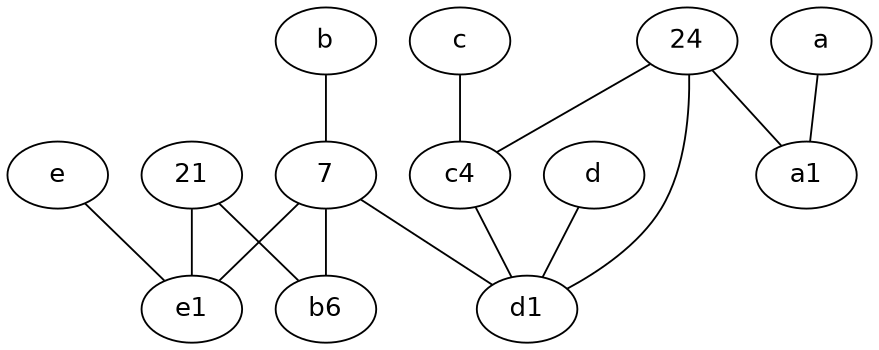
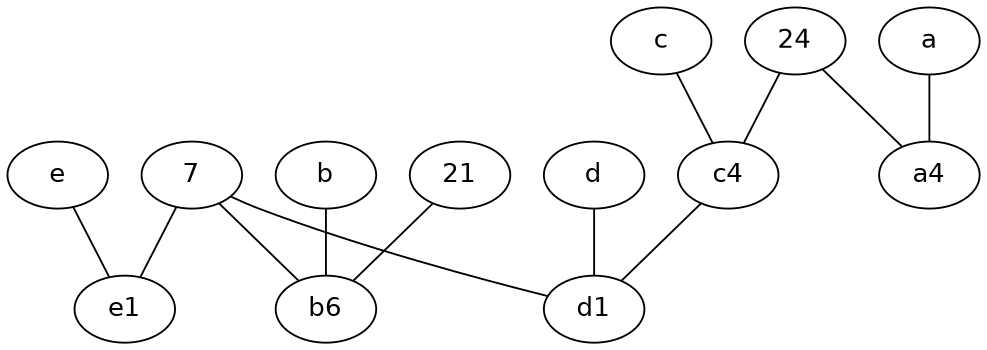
(326, 108) -> (326, 246)
(806, 175) -> (929, 175)
(664, 202) -> none
(192, 242) -> none
